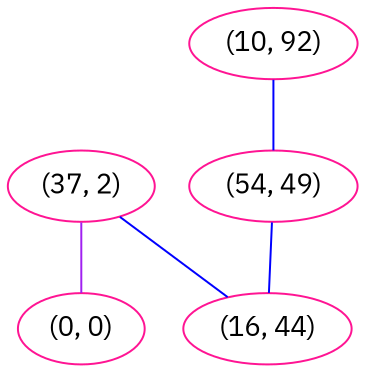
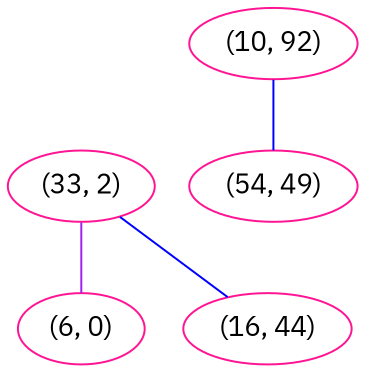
(81, 186) -> (81, 186)
(270, 258) -> none
(81, 329) -> (81, 329)
